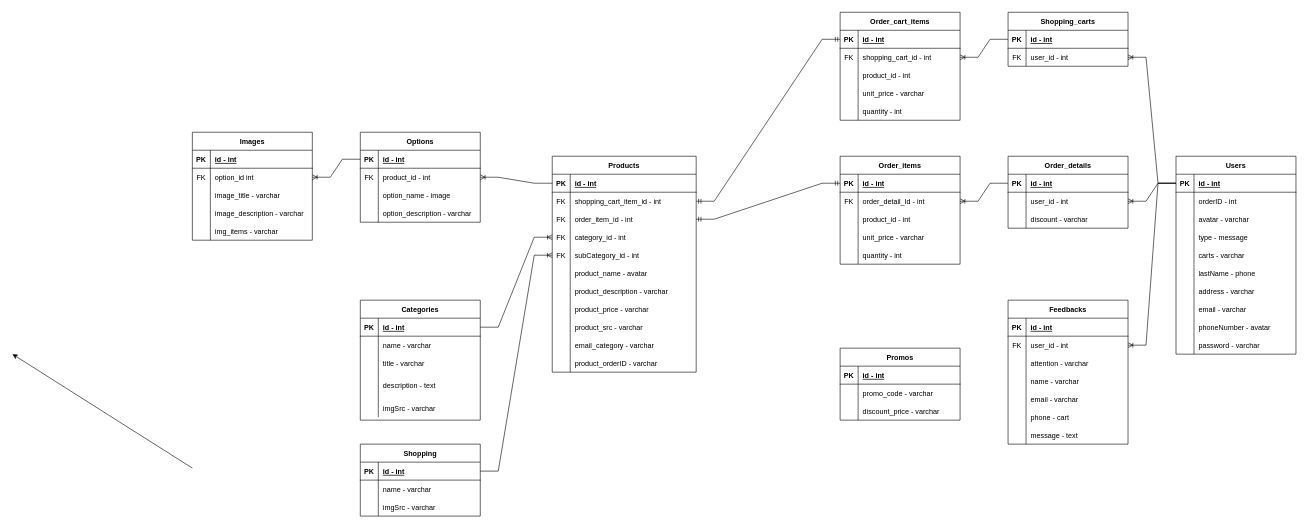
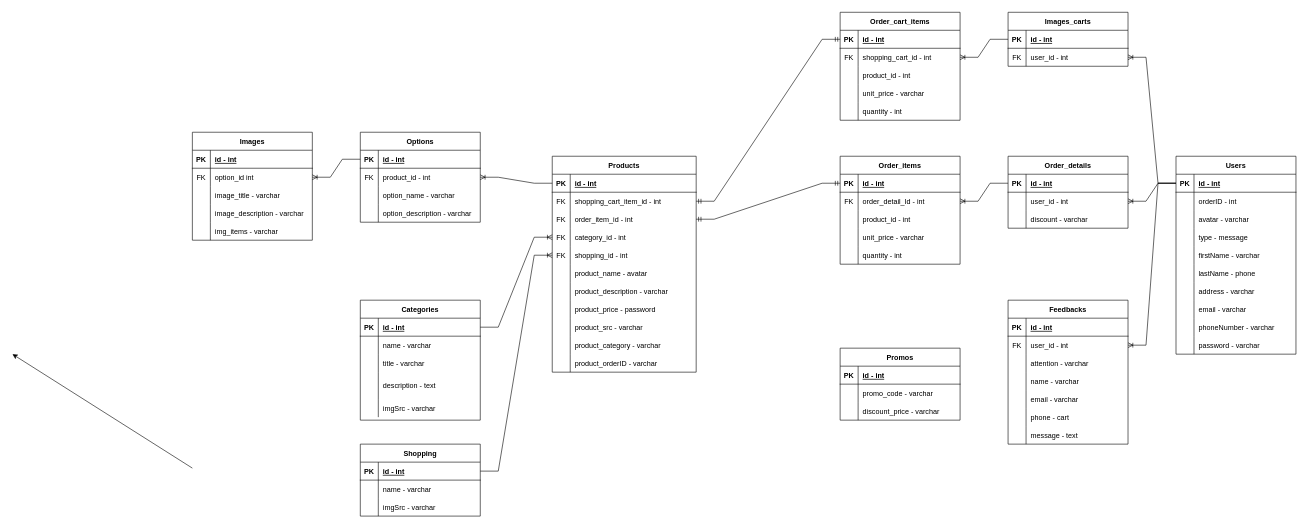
(1068, 22) -> (1068, 22)
(417, 196) -> (422, 196)
(611, 256) -> (604, 256)
(1227, 256) -> (1234, 256)
(618, 310) -> (620, 310)
(1237, 328) -> (1239, 328)
(619, 346) -> (625, 346)
